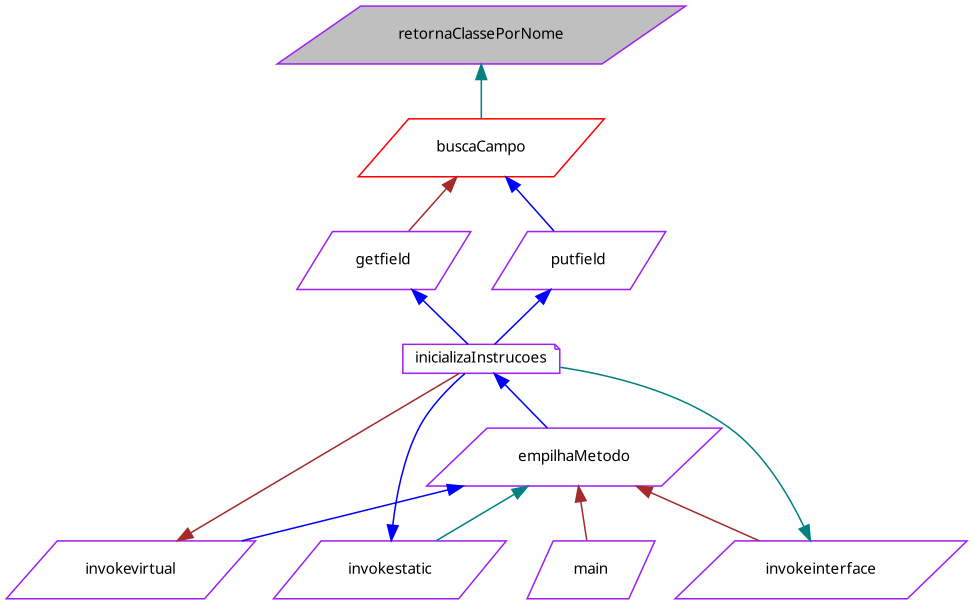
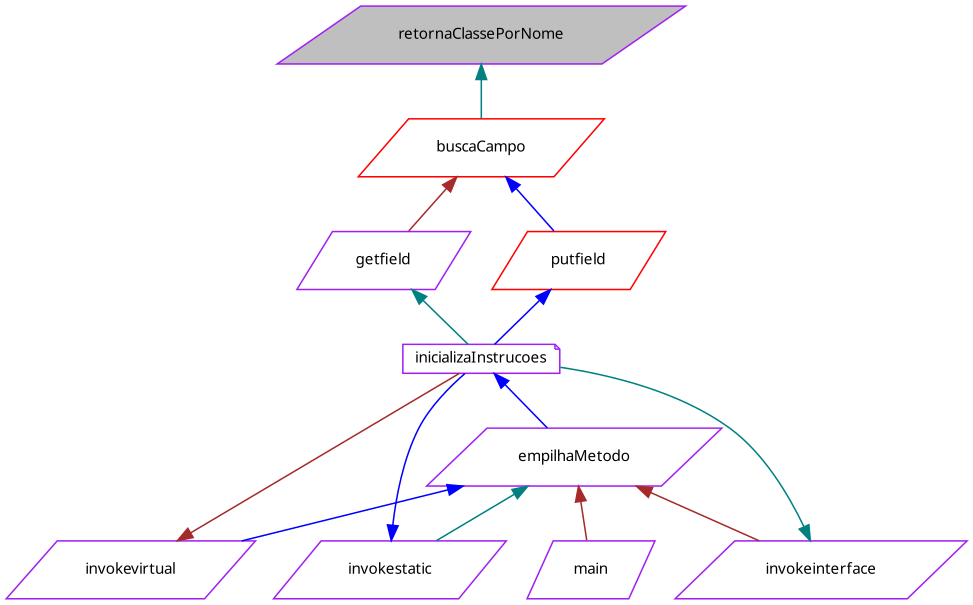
(579, 261) -> (579, 261)
(446, 322) -> (446, 322)
